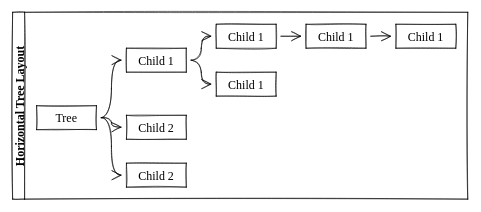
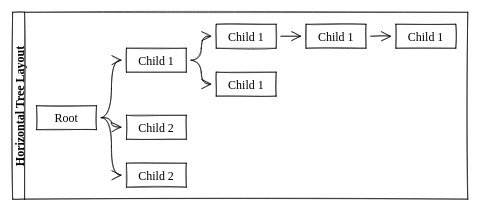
(66, 118) -> (66, 118)
